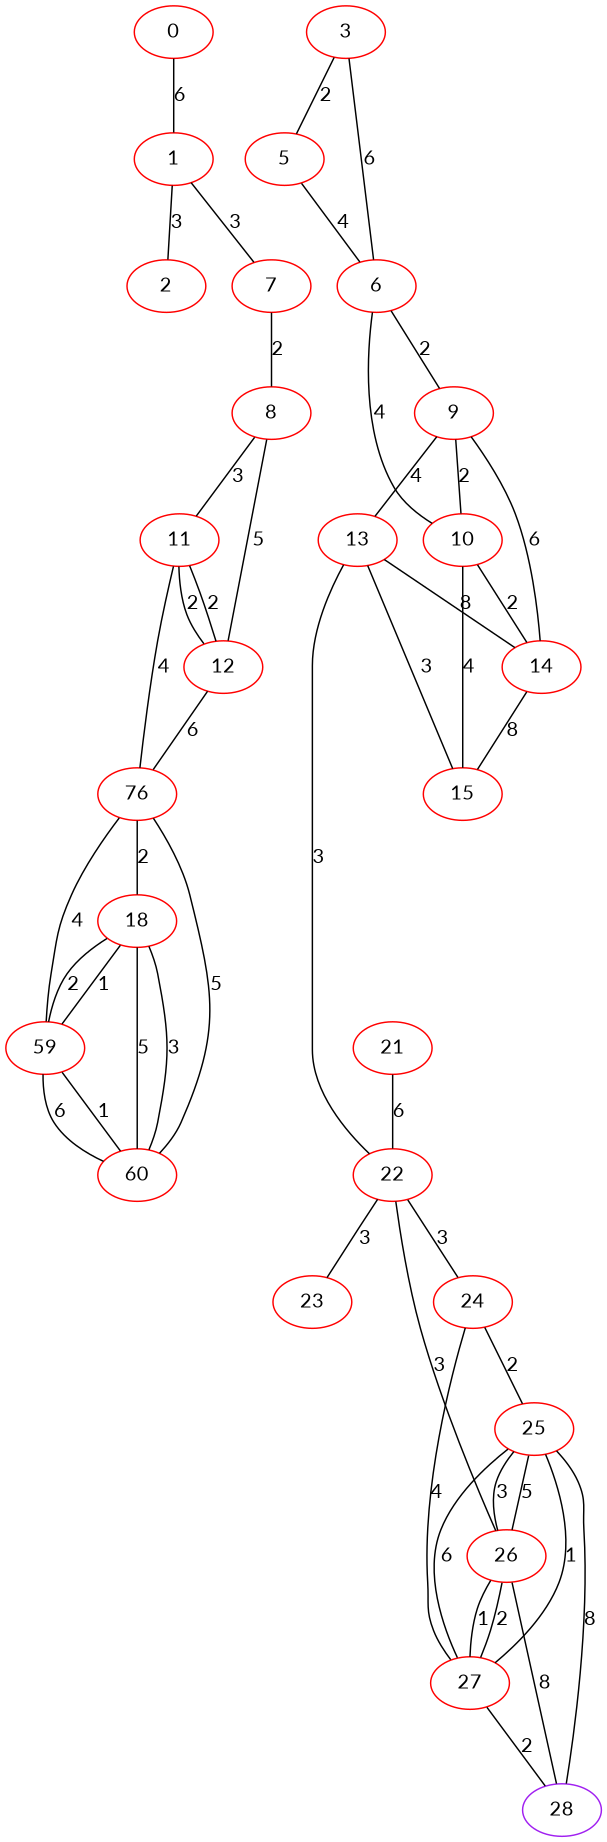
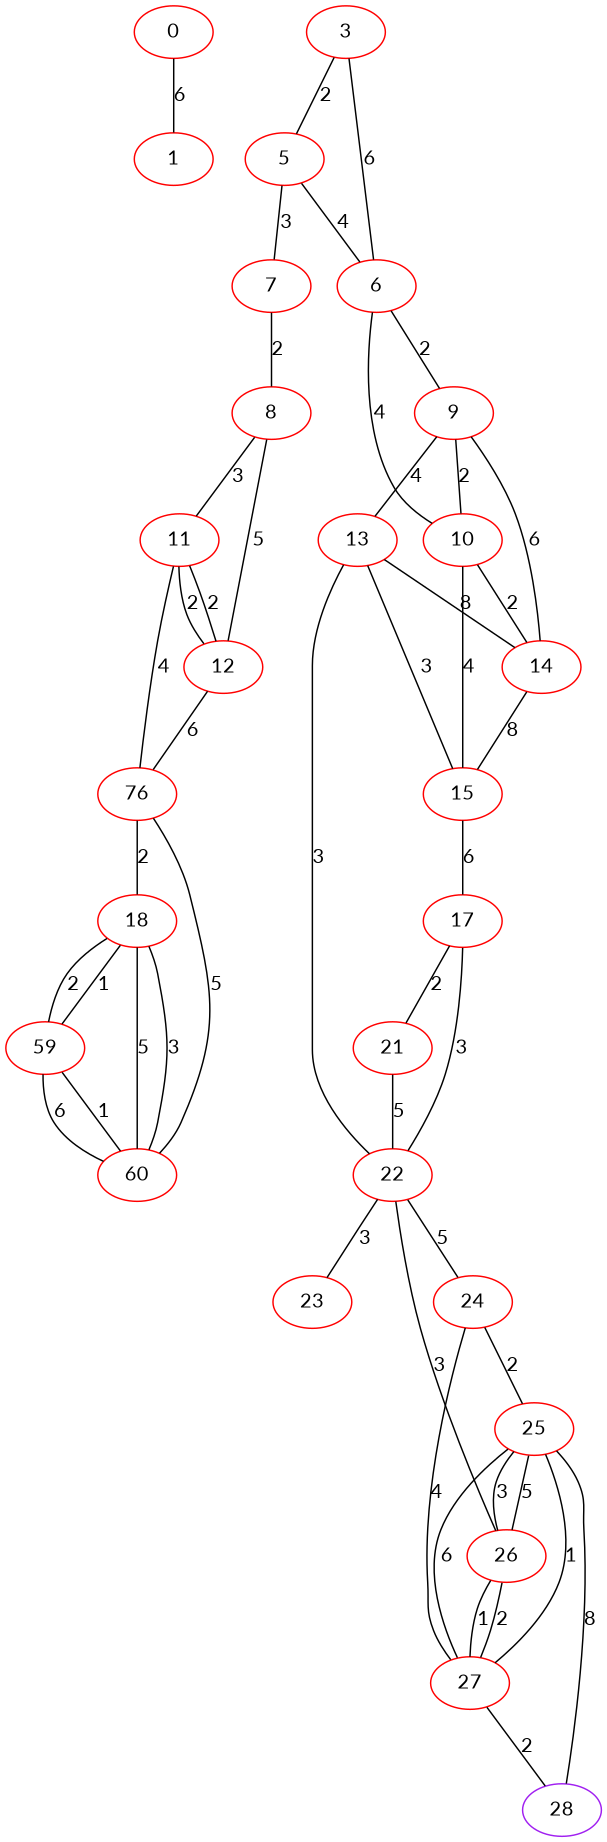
(223, 222) -> (278, 223)
(166, 286) -> none
(64, 913) -> none
none -> (463, 921)
(399, 1112) -> (399, 1112)
(443, 1239) -> (443, 1239)
(534, 1683) -> none
